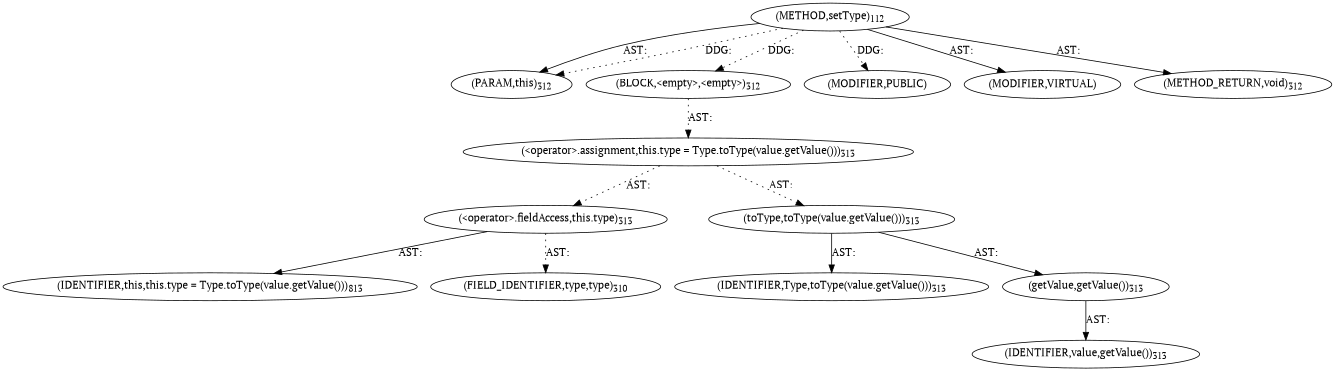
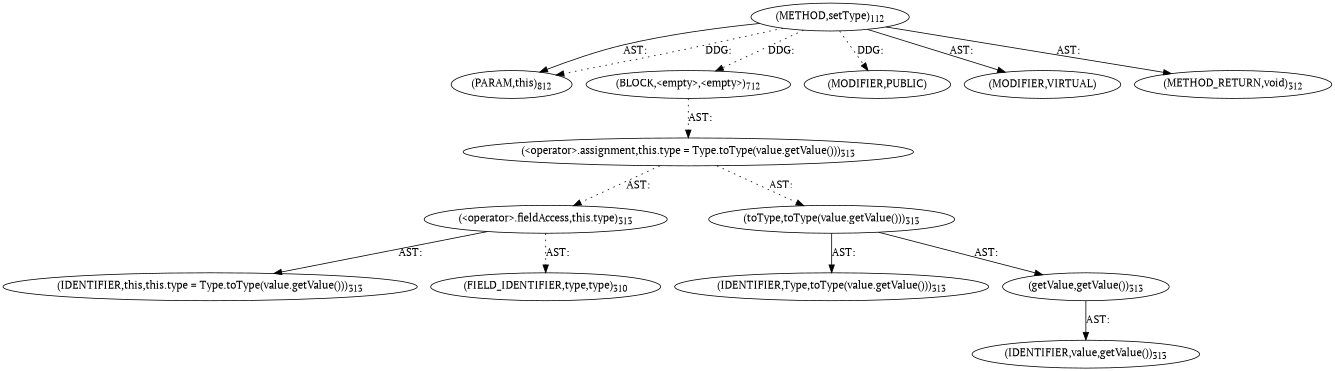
(545, 83) -> (545, 83)
(753, 83) -> (753, 83)
(356, 286) -> (356, 286)
